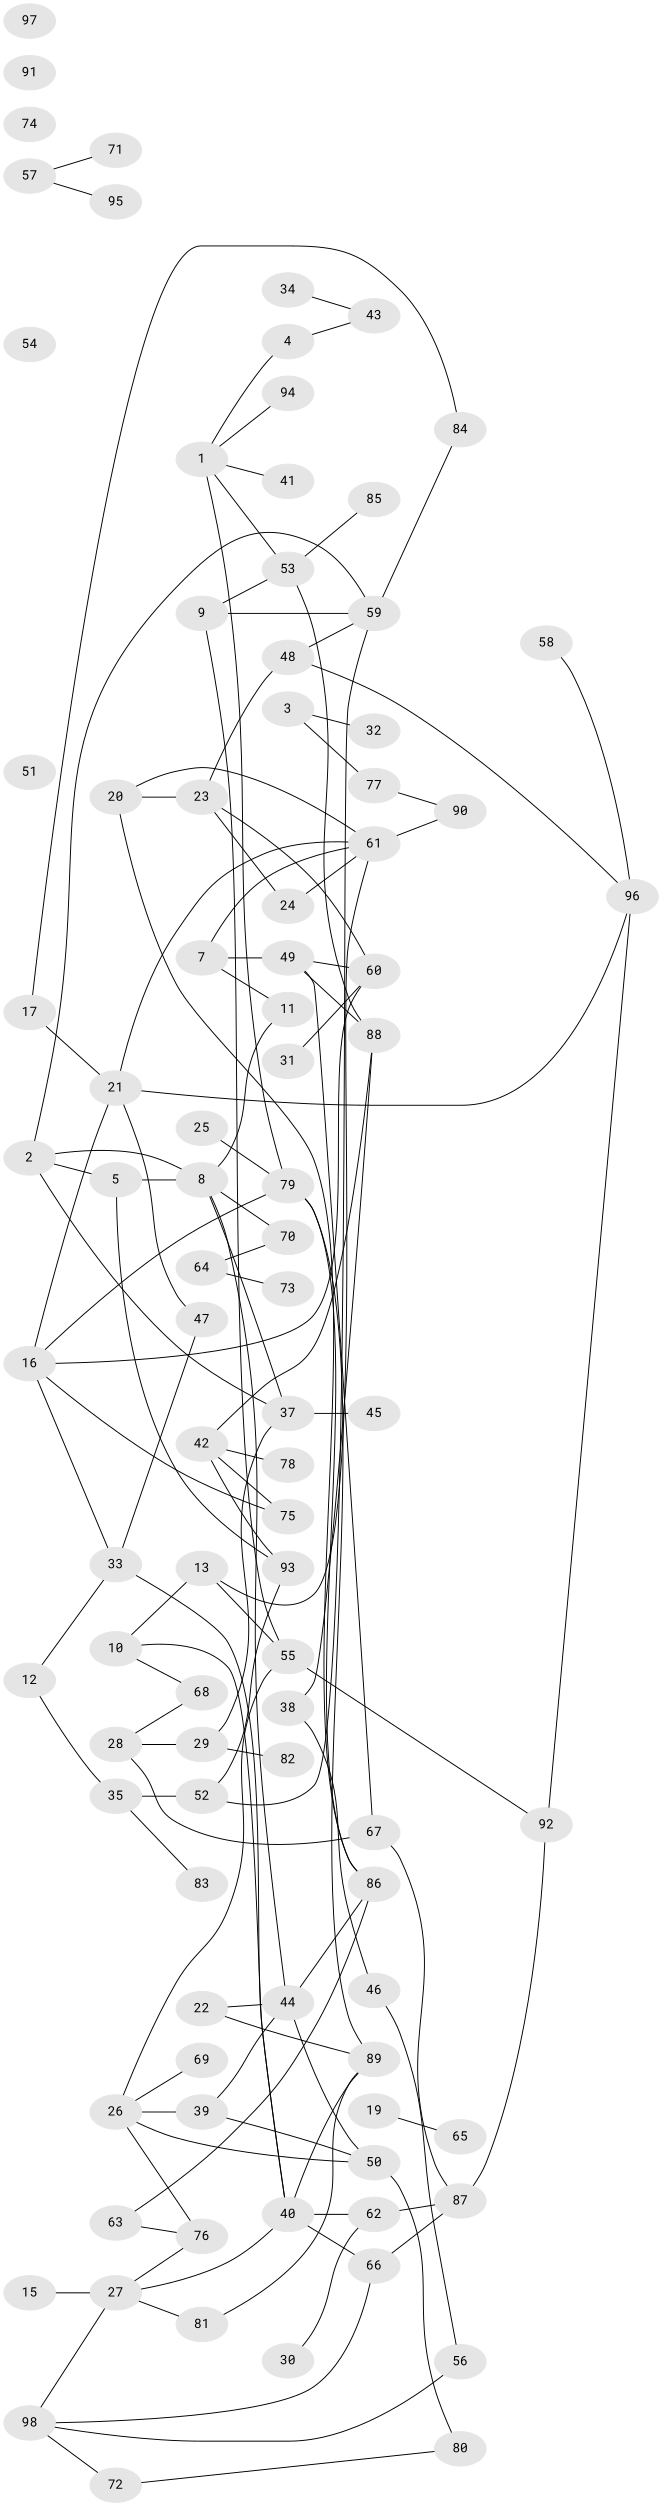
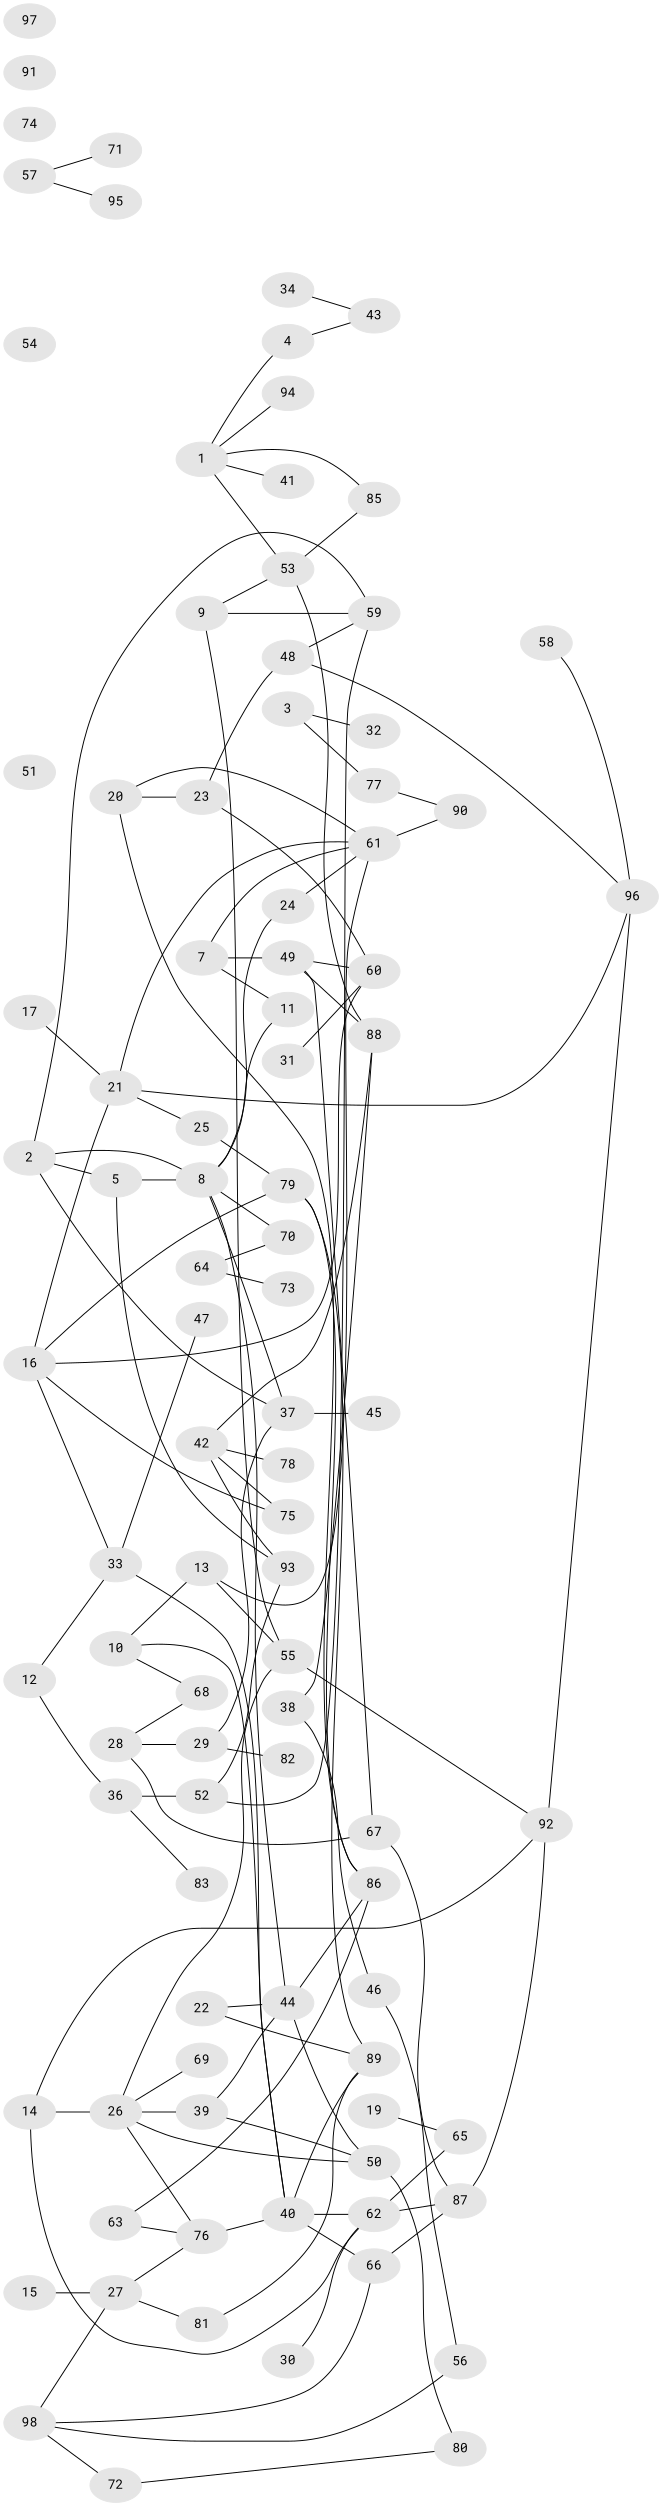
(460, 430) -> none
(242, 806) -> (297, 452)
(256, 865) -> (245, 1043)
(152, 1207) -> (159, 1108)
(116, 1796) -> (116, 1796)
none -> (30, 2112)
none -> (417, 2176)
(212, 2269) -> (245, 2225)
